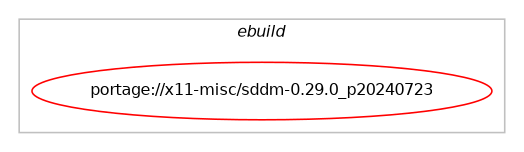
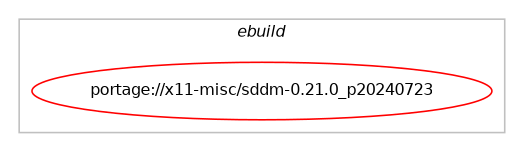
(262, 91) -> (262, 91)
